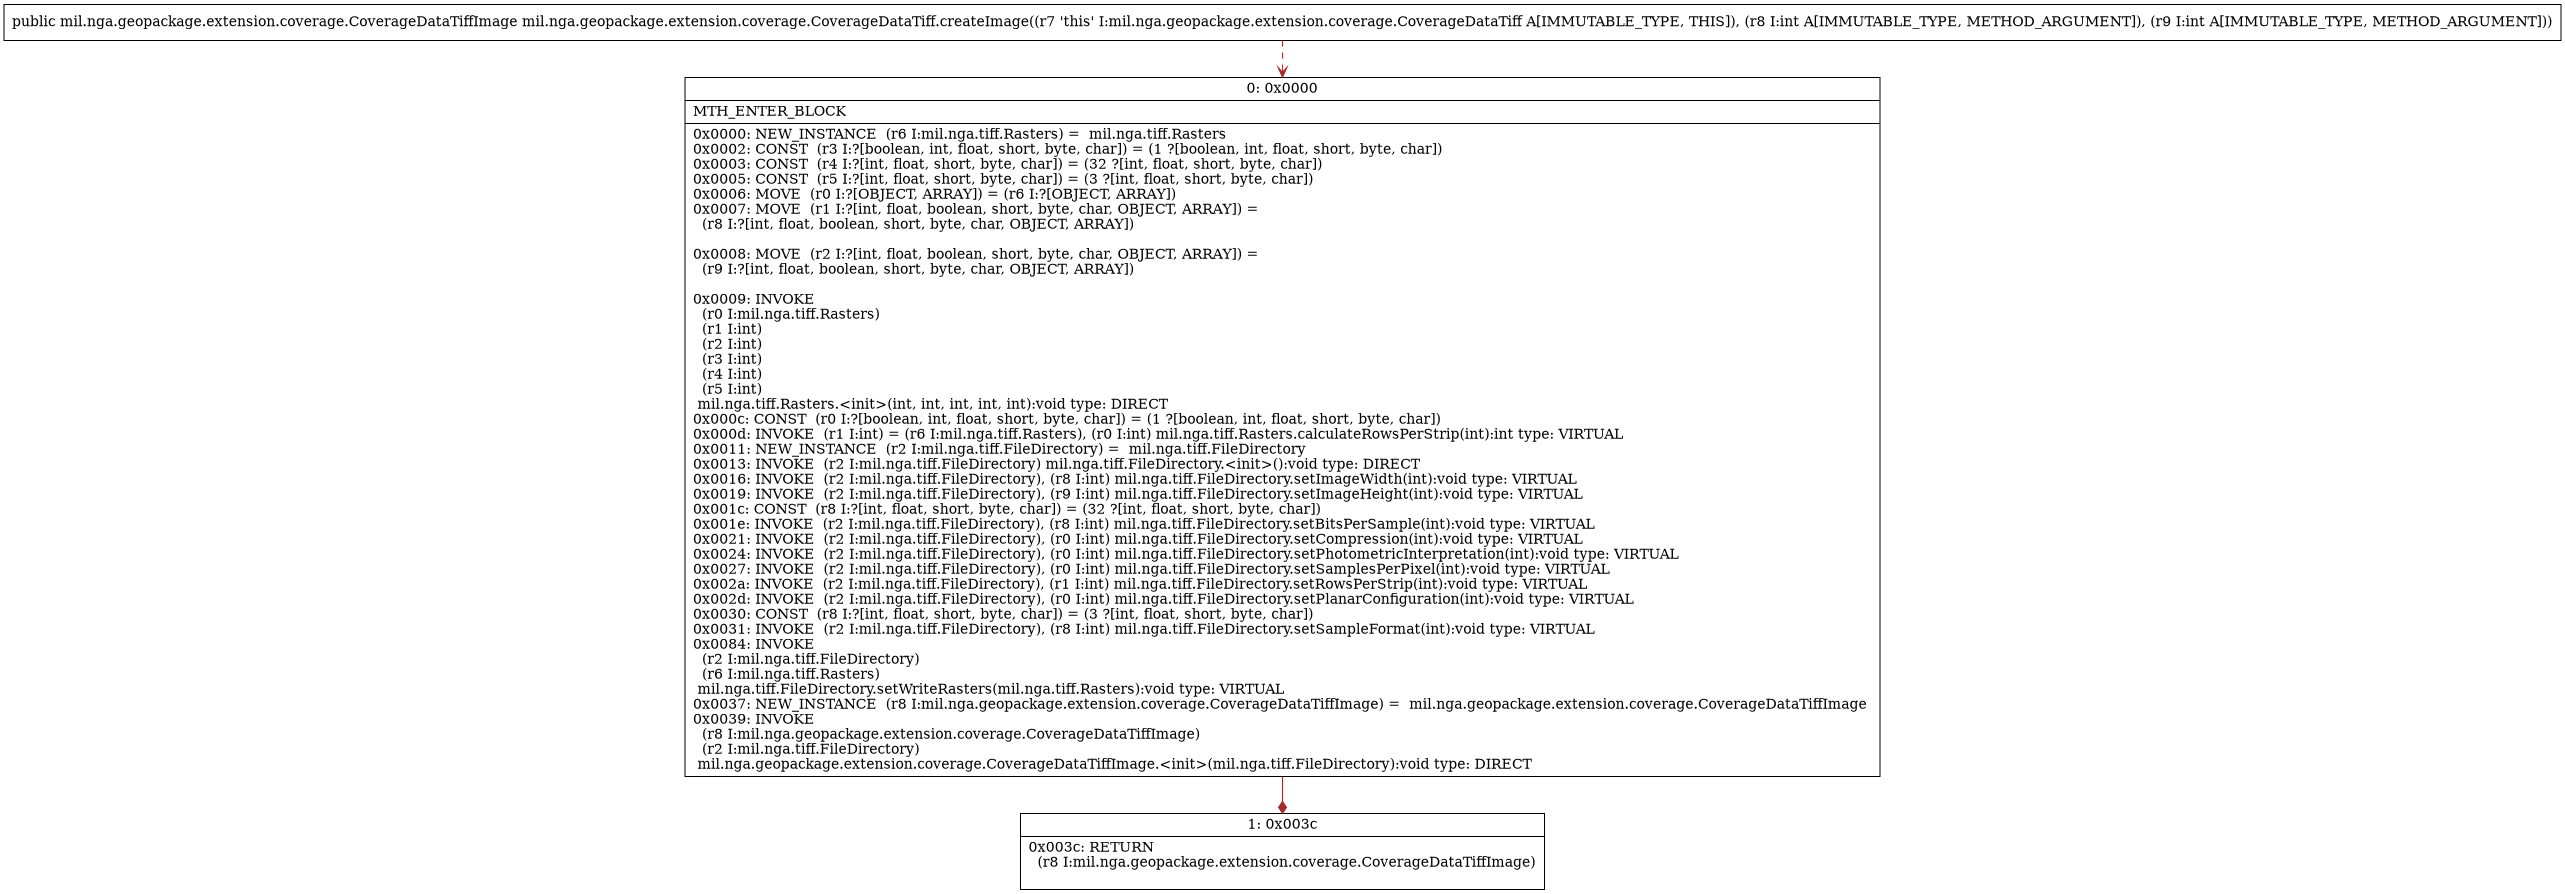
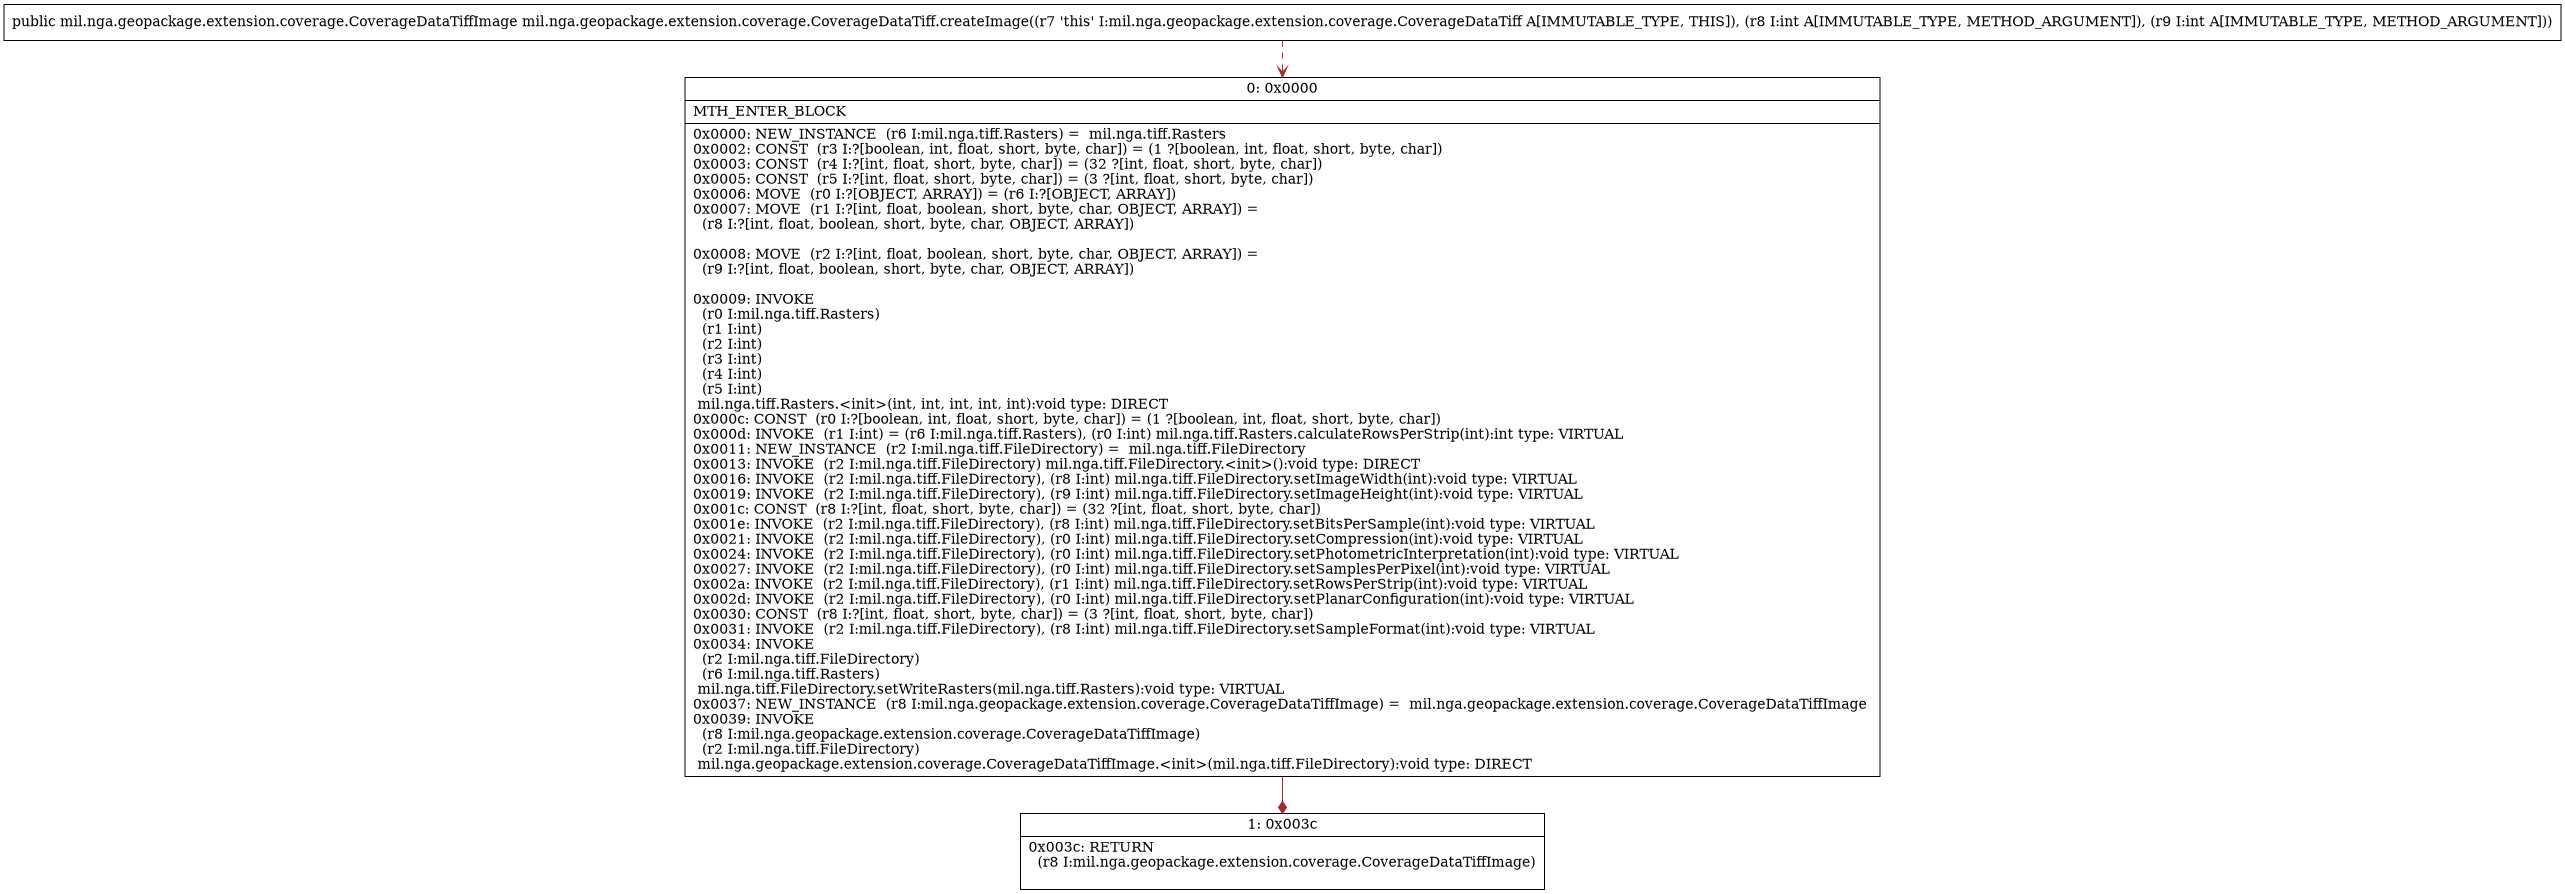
(758, 644) -> (758, 644)
